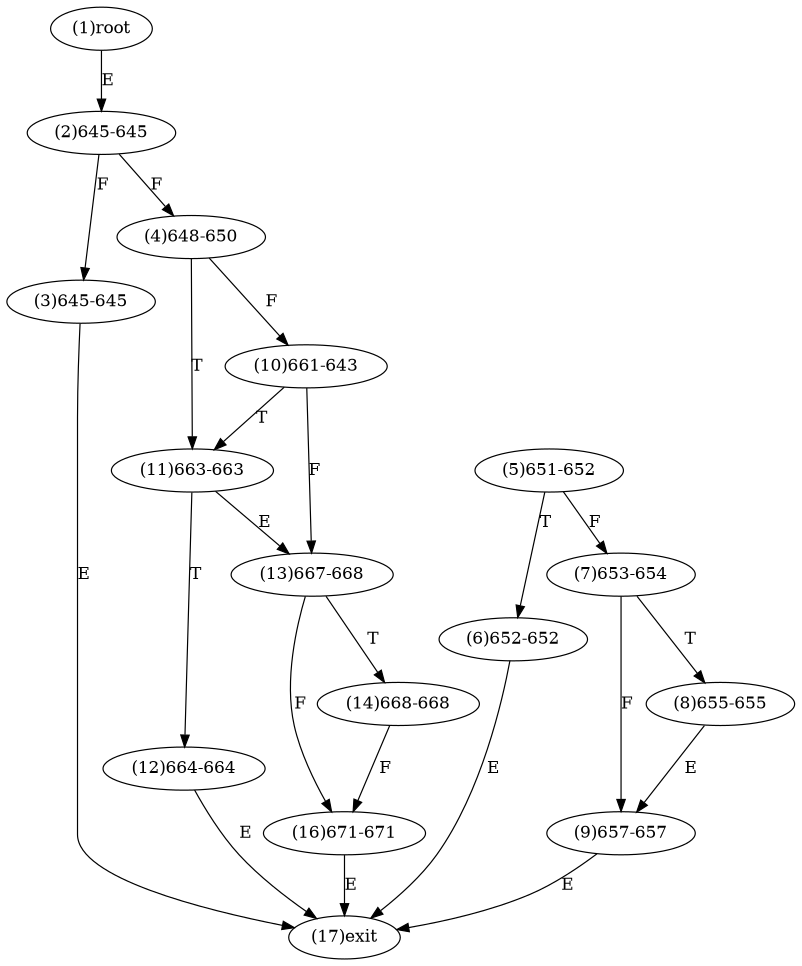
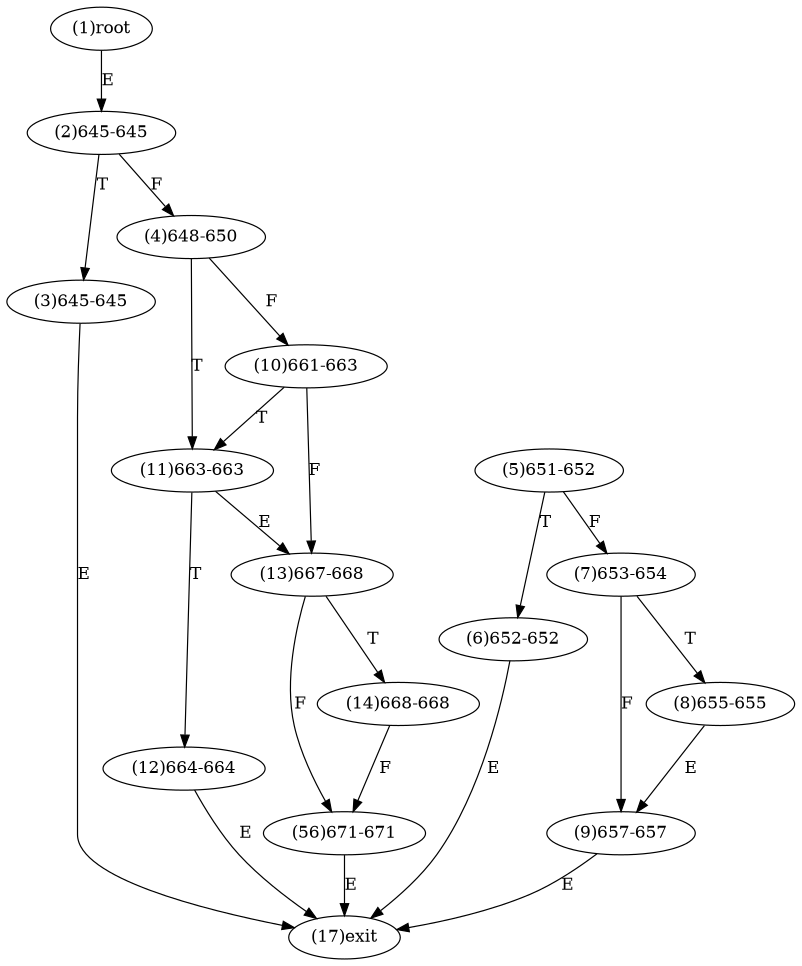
(103, 185) -> (103, 185)
(306, 366) -> (306, 366)
(344, 833) -> (344, 833)
